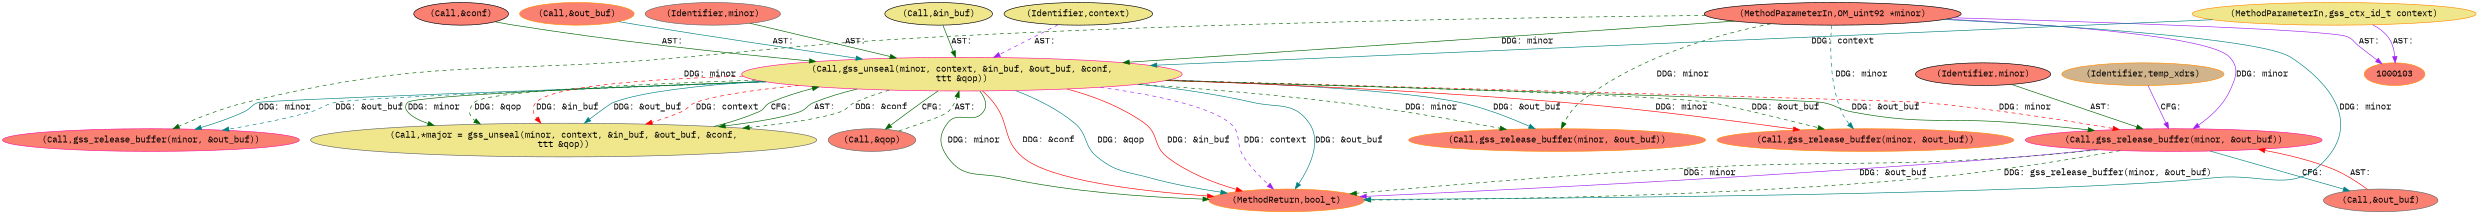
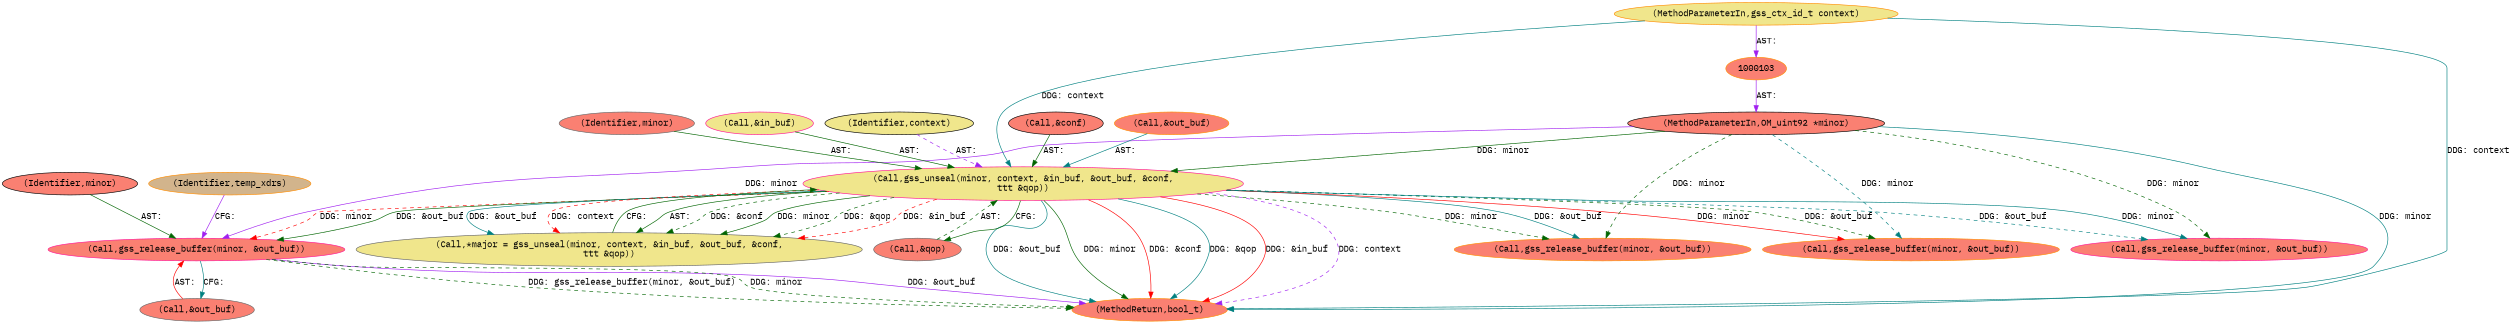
(939, 14) -> (760, 123)
(2180, 25) -> (1756, 93)
none -> (2265, 290)
